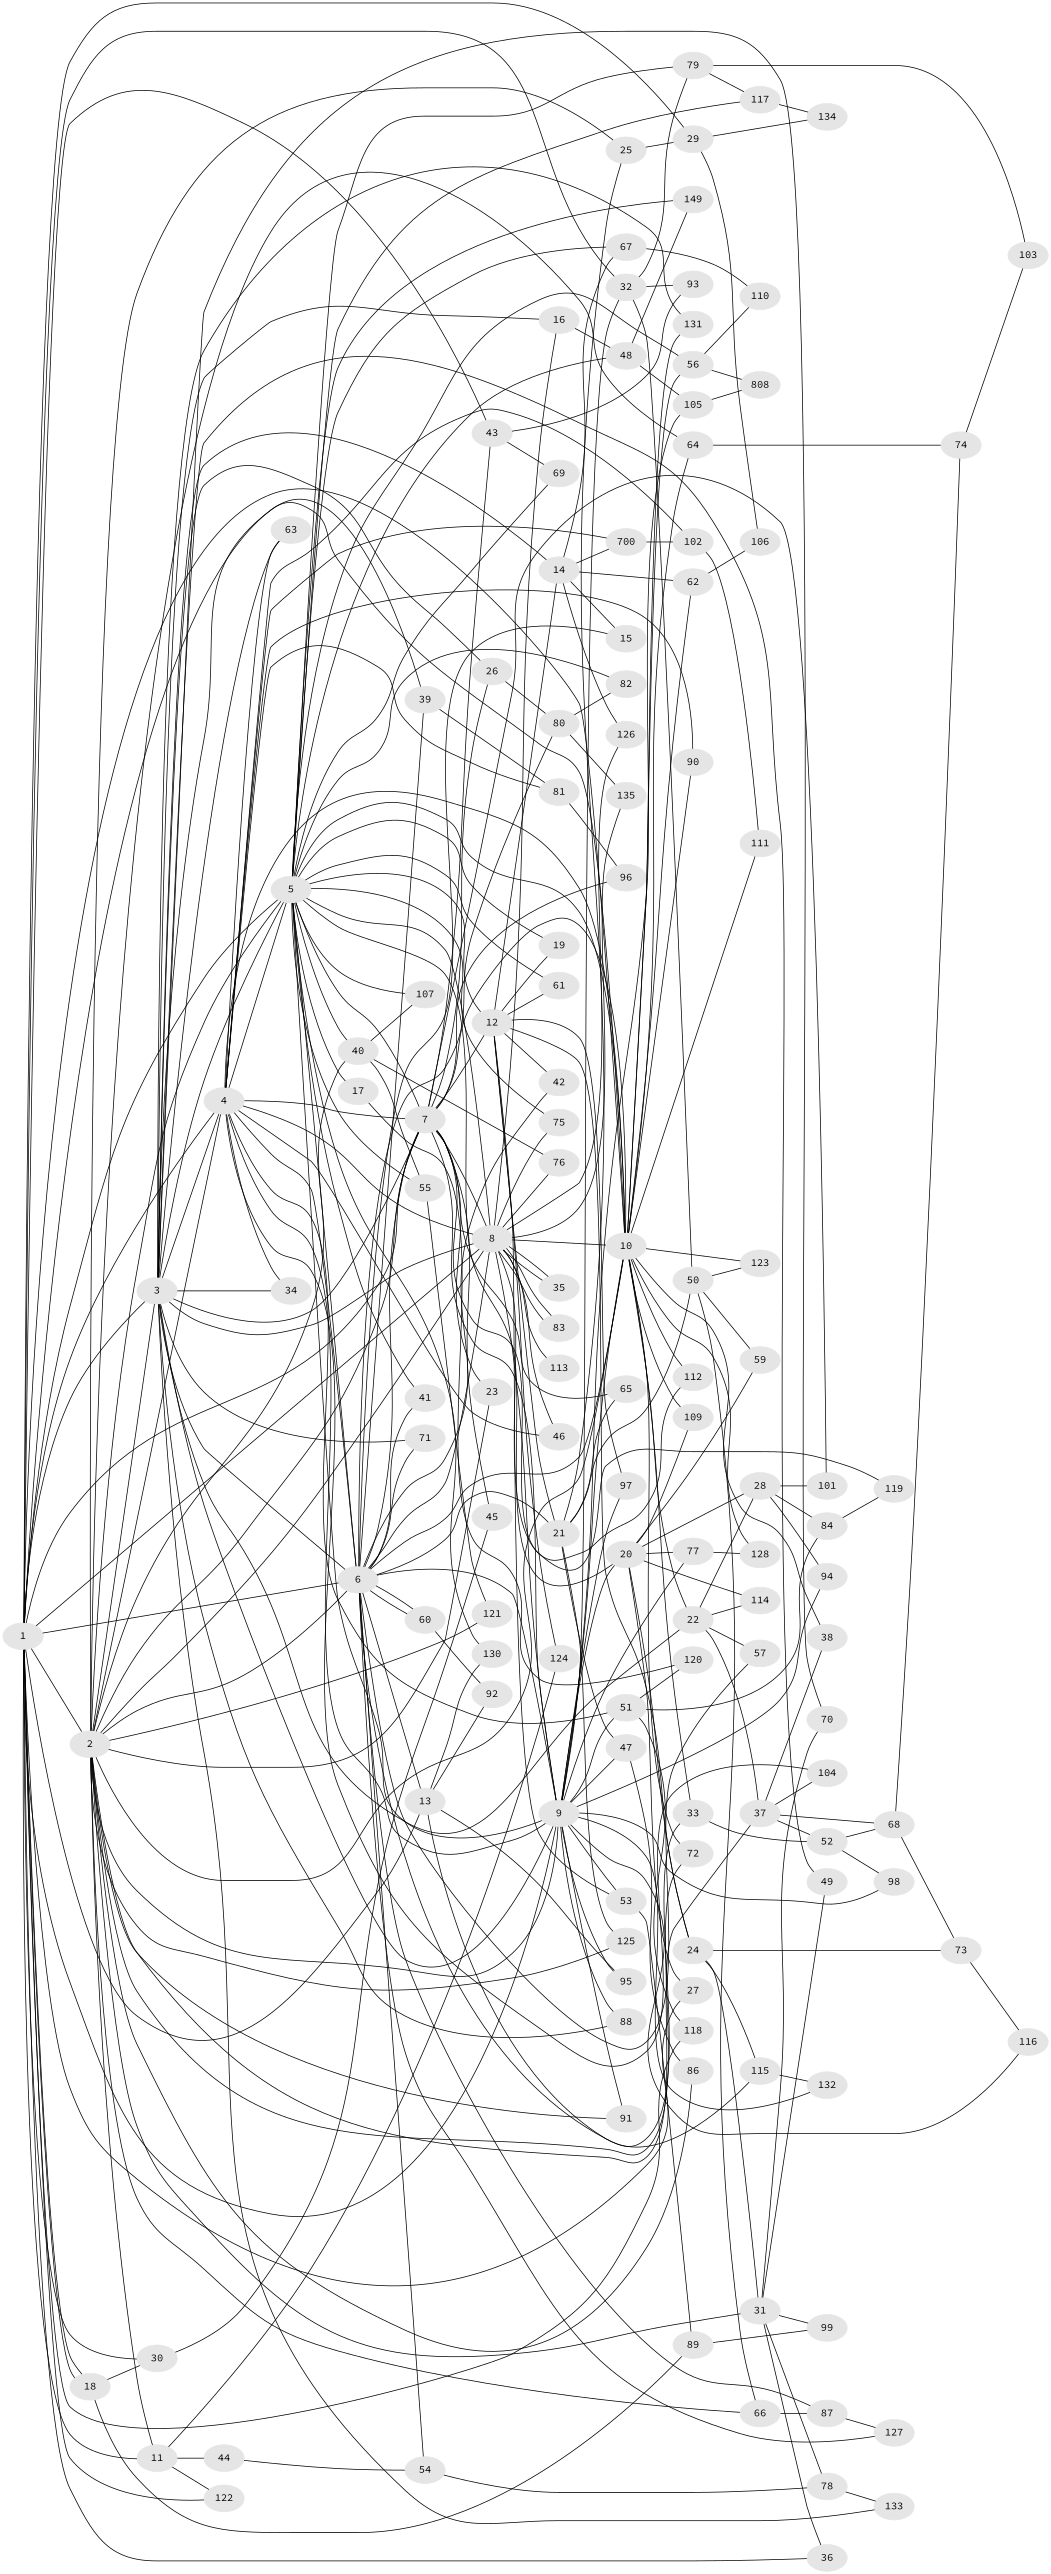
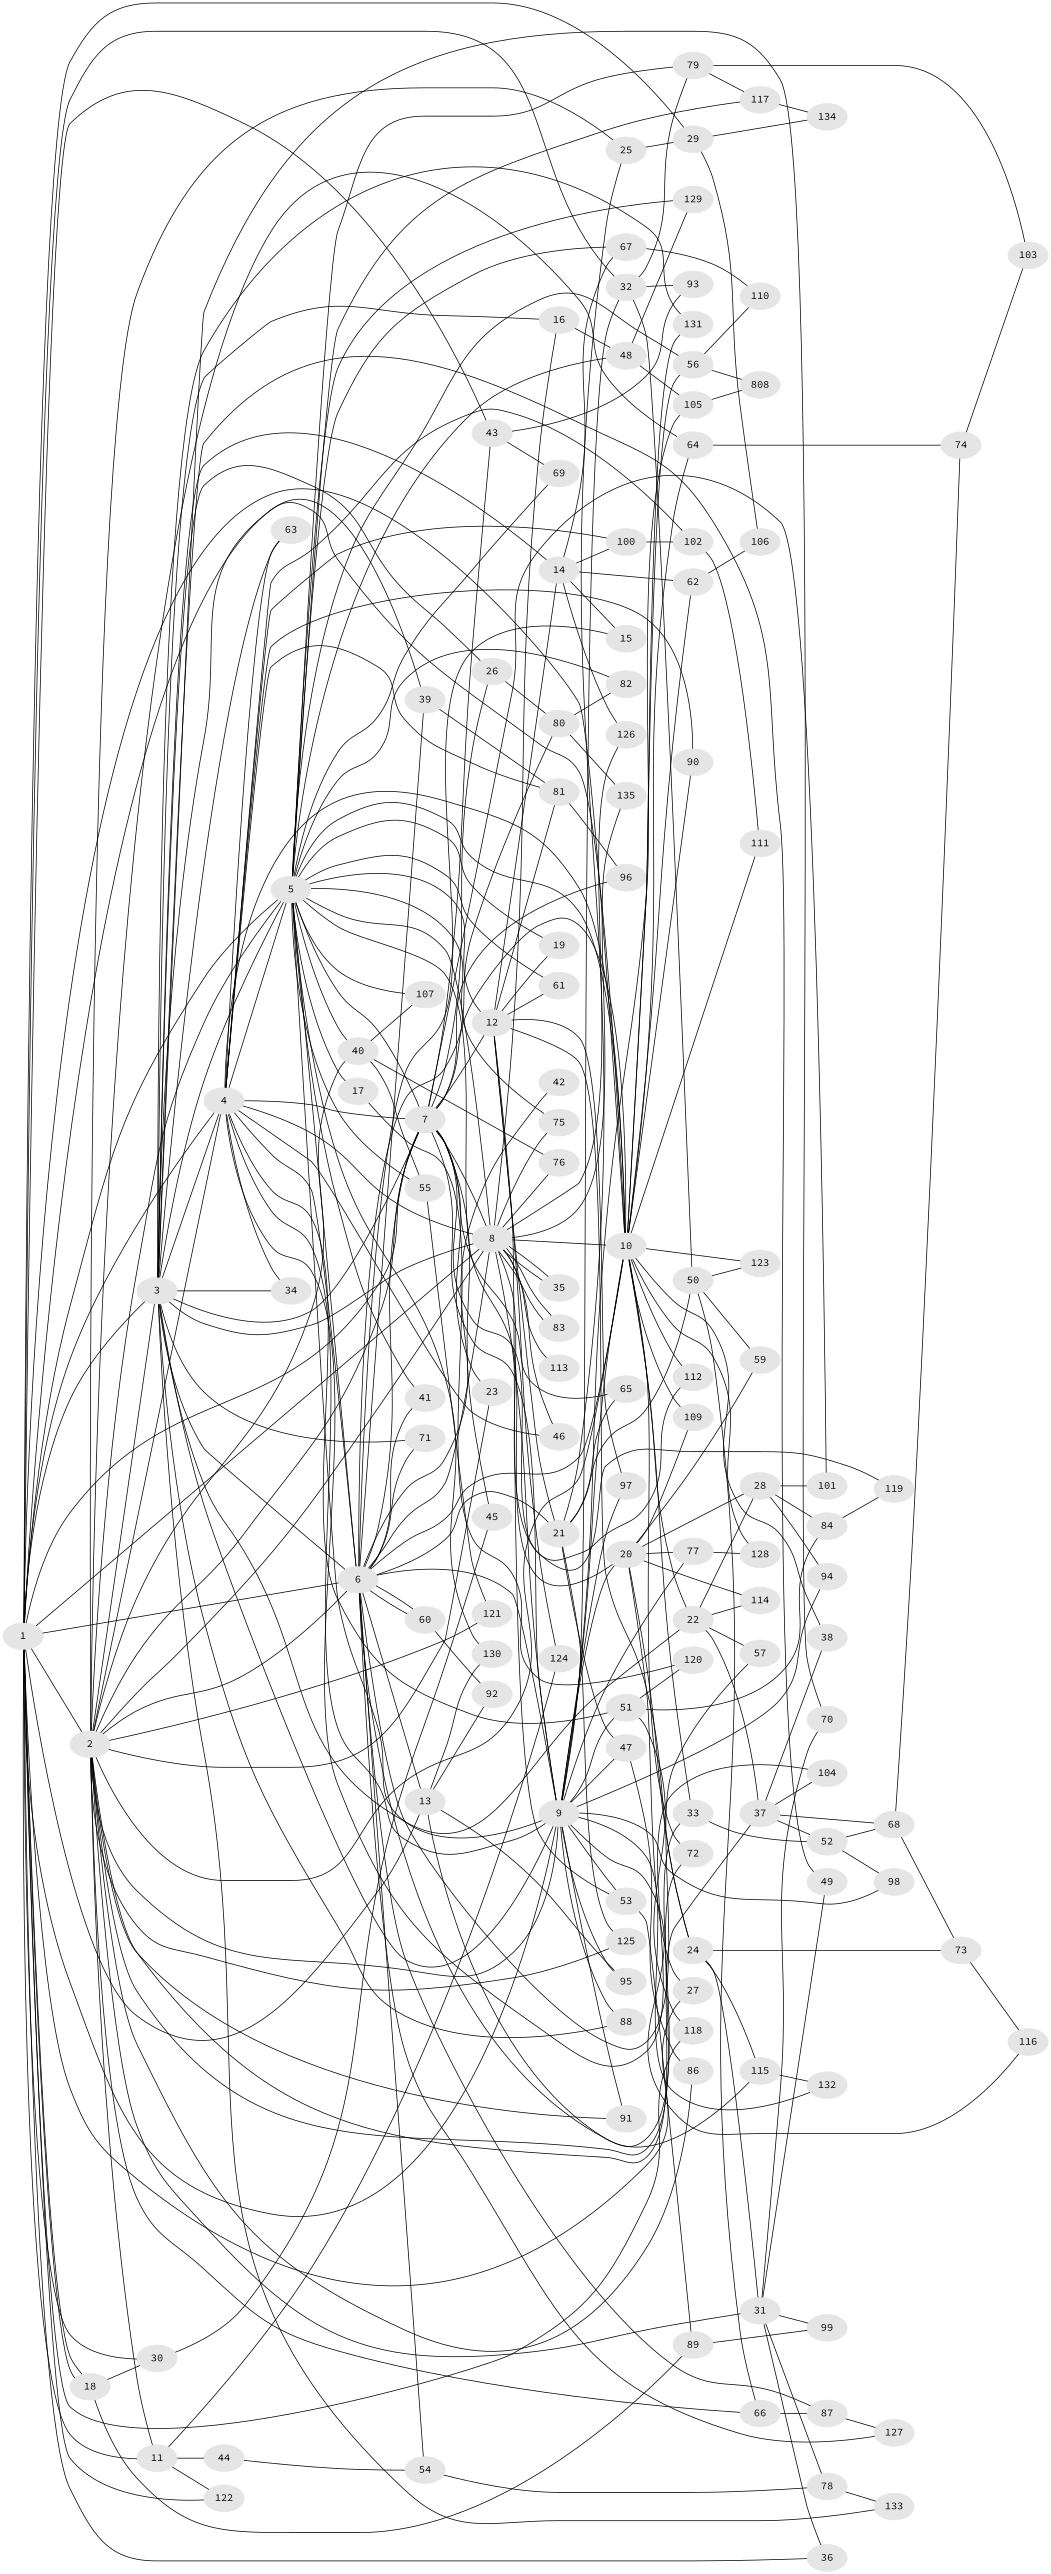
(693, 200) -> (693, 200)
(626, 542) -> (626, 542)
(526, 1053) -> (526, 908)
